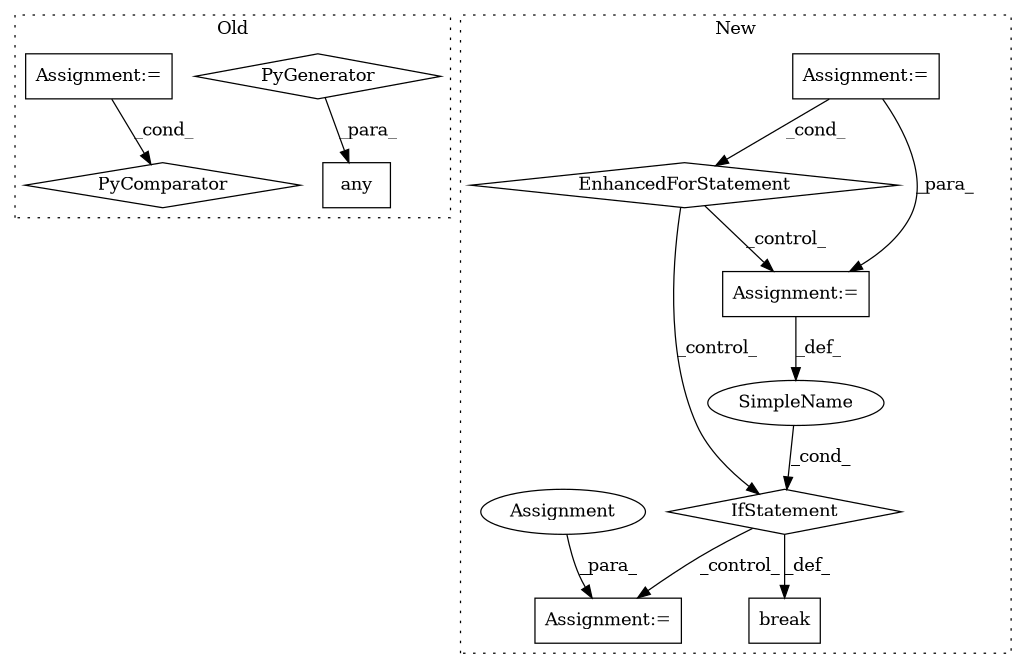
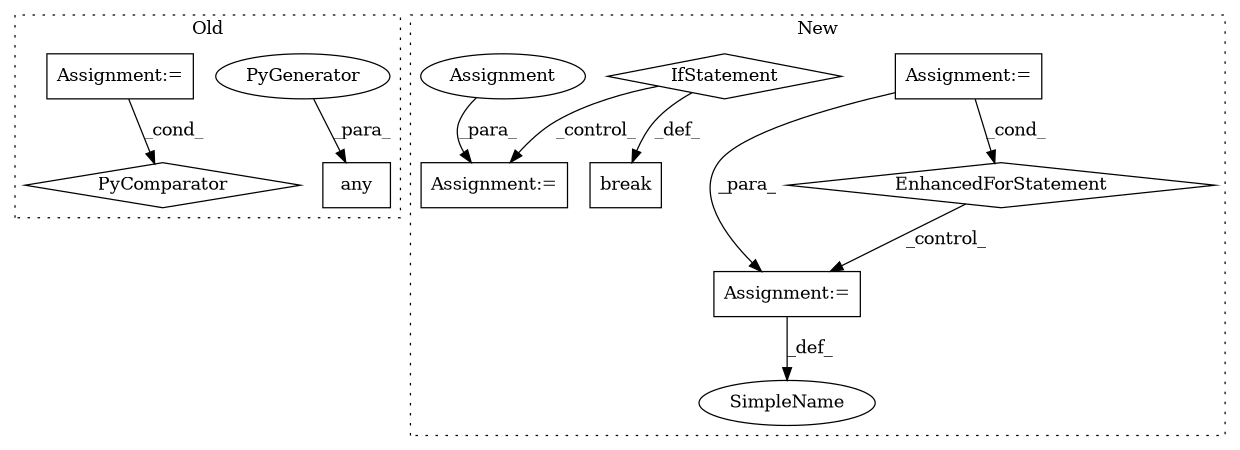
(318, 76) -> (303, 76)
(678, 358) -> none
(791, 451) -> none
